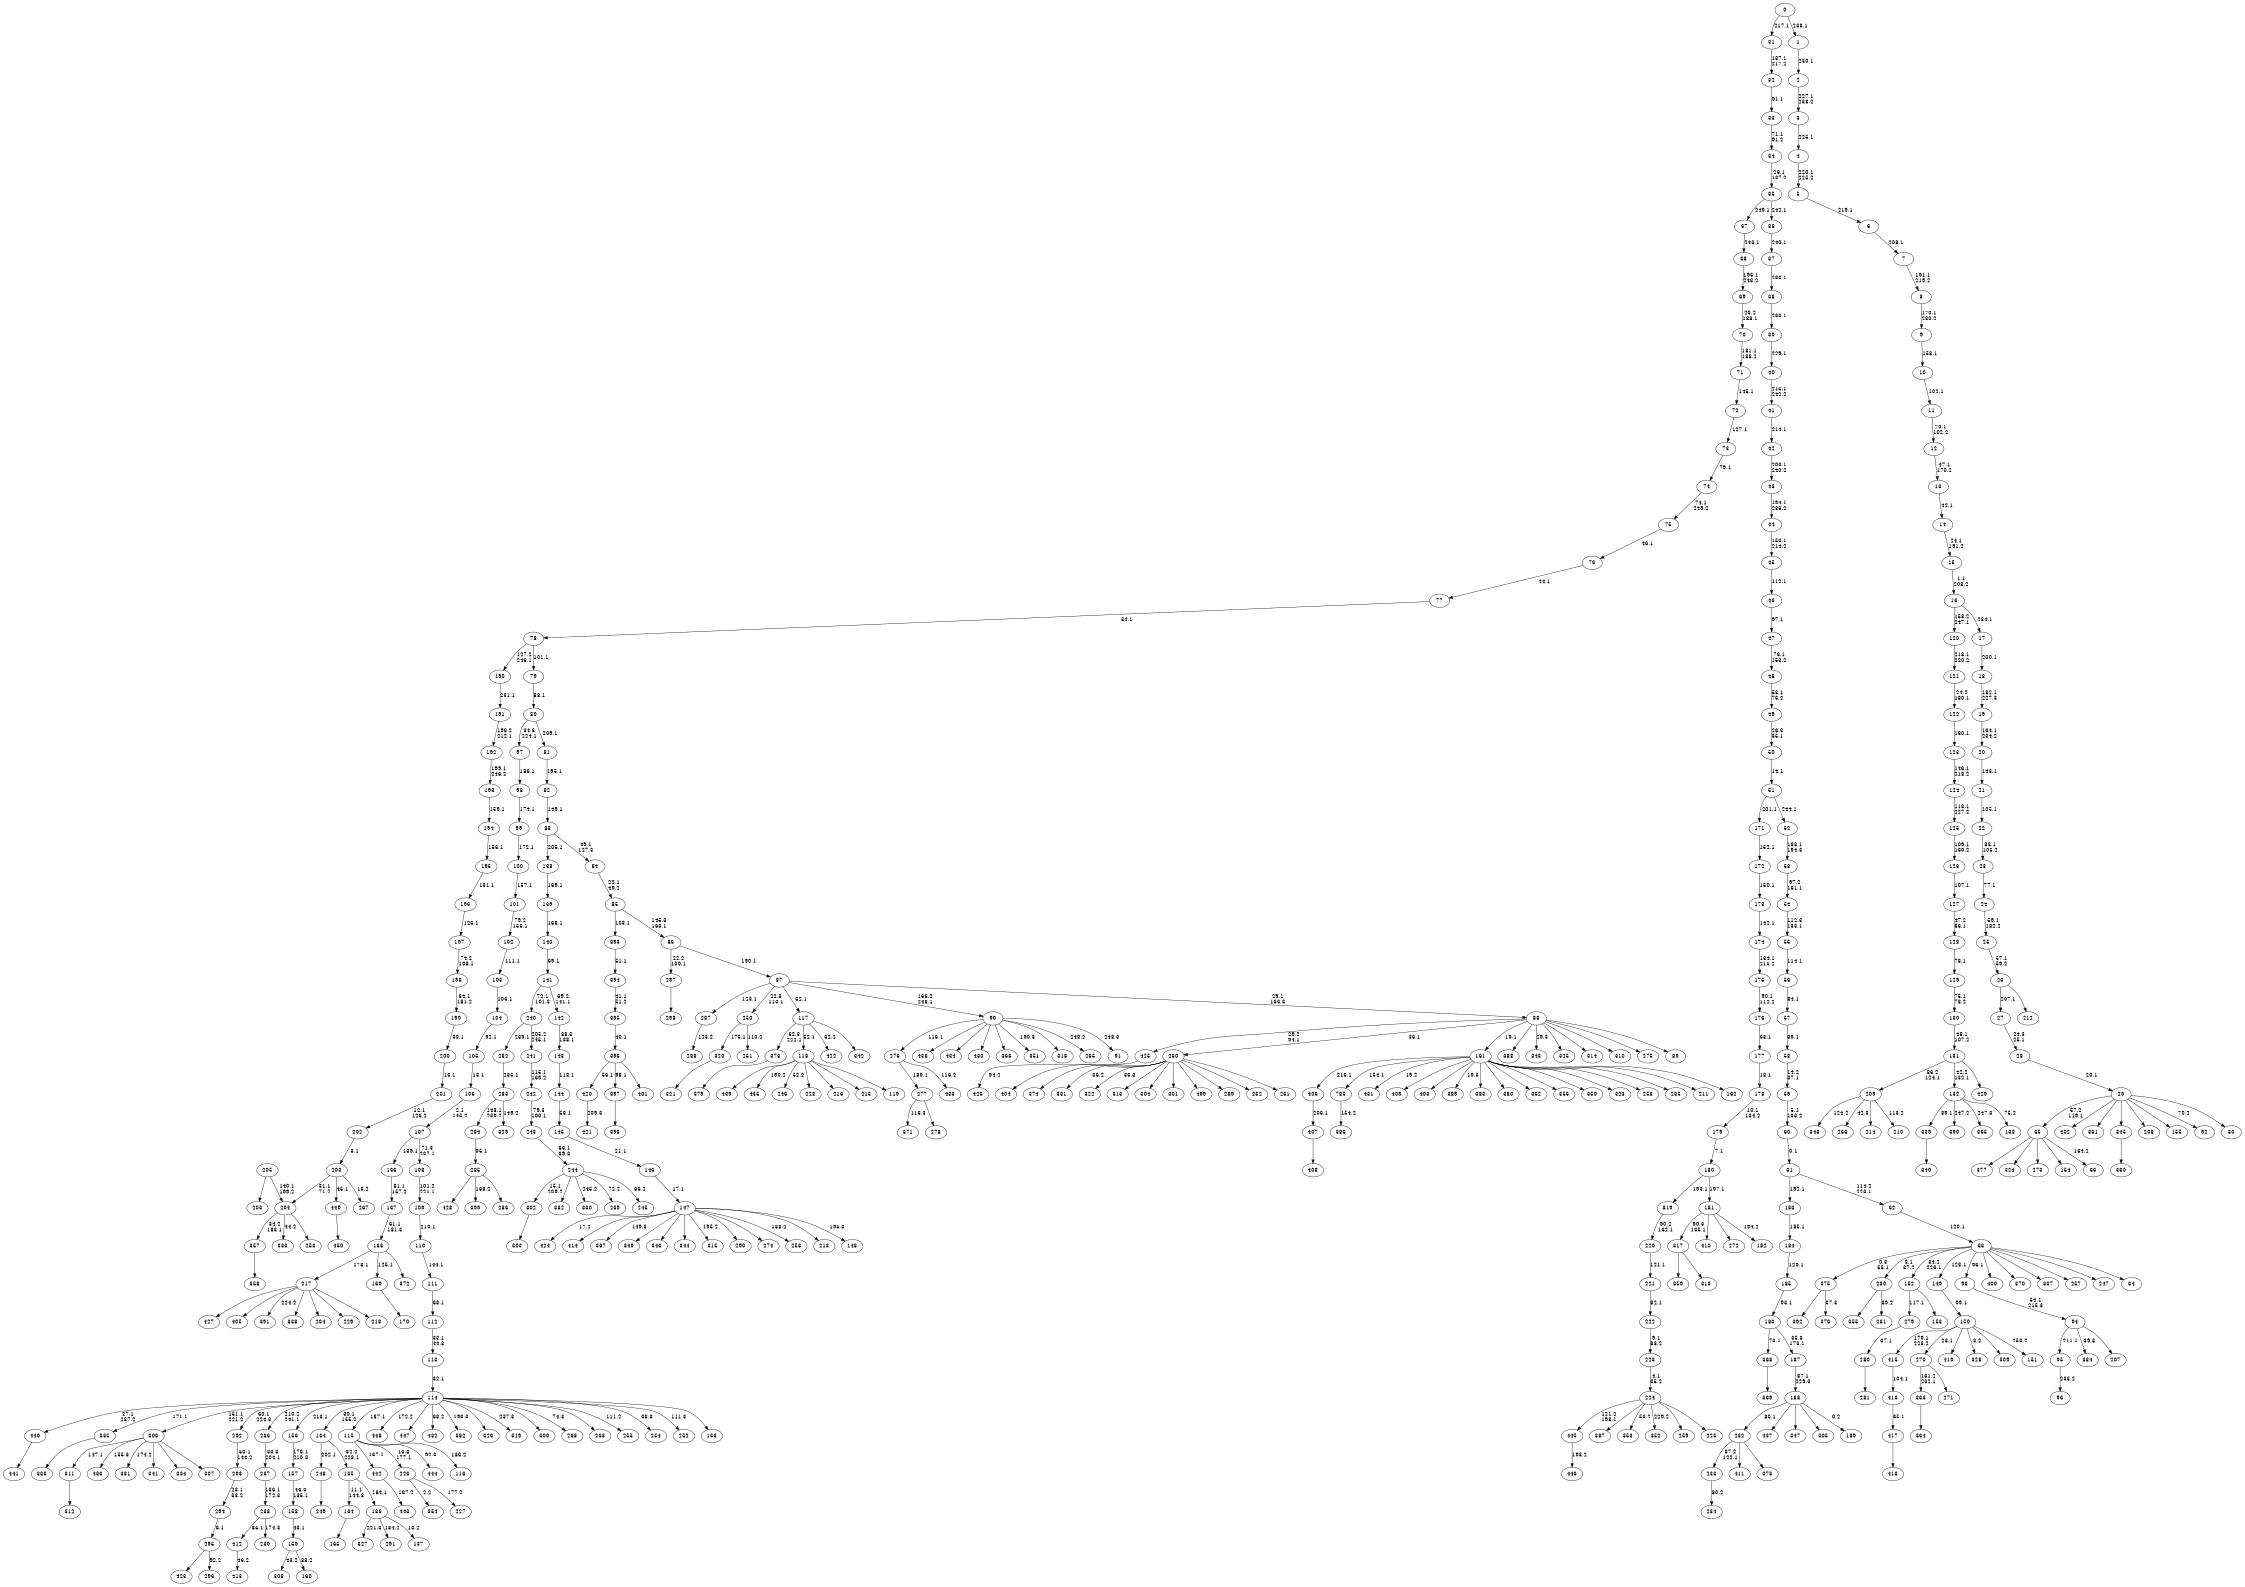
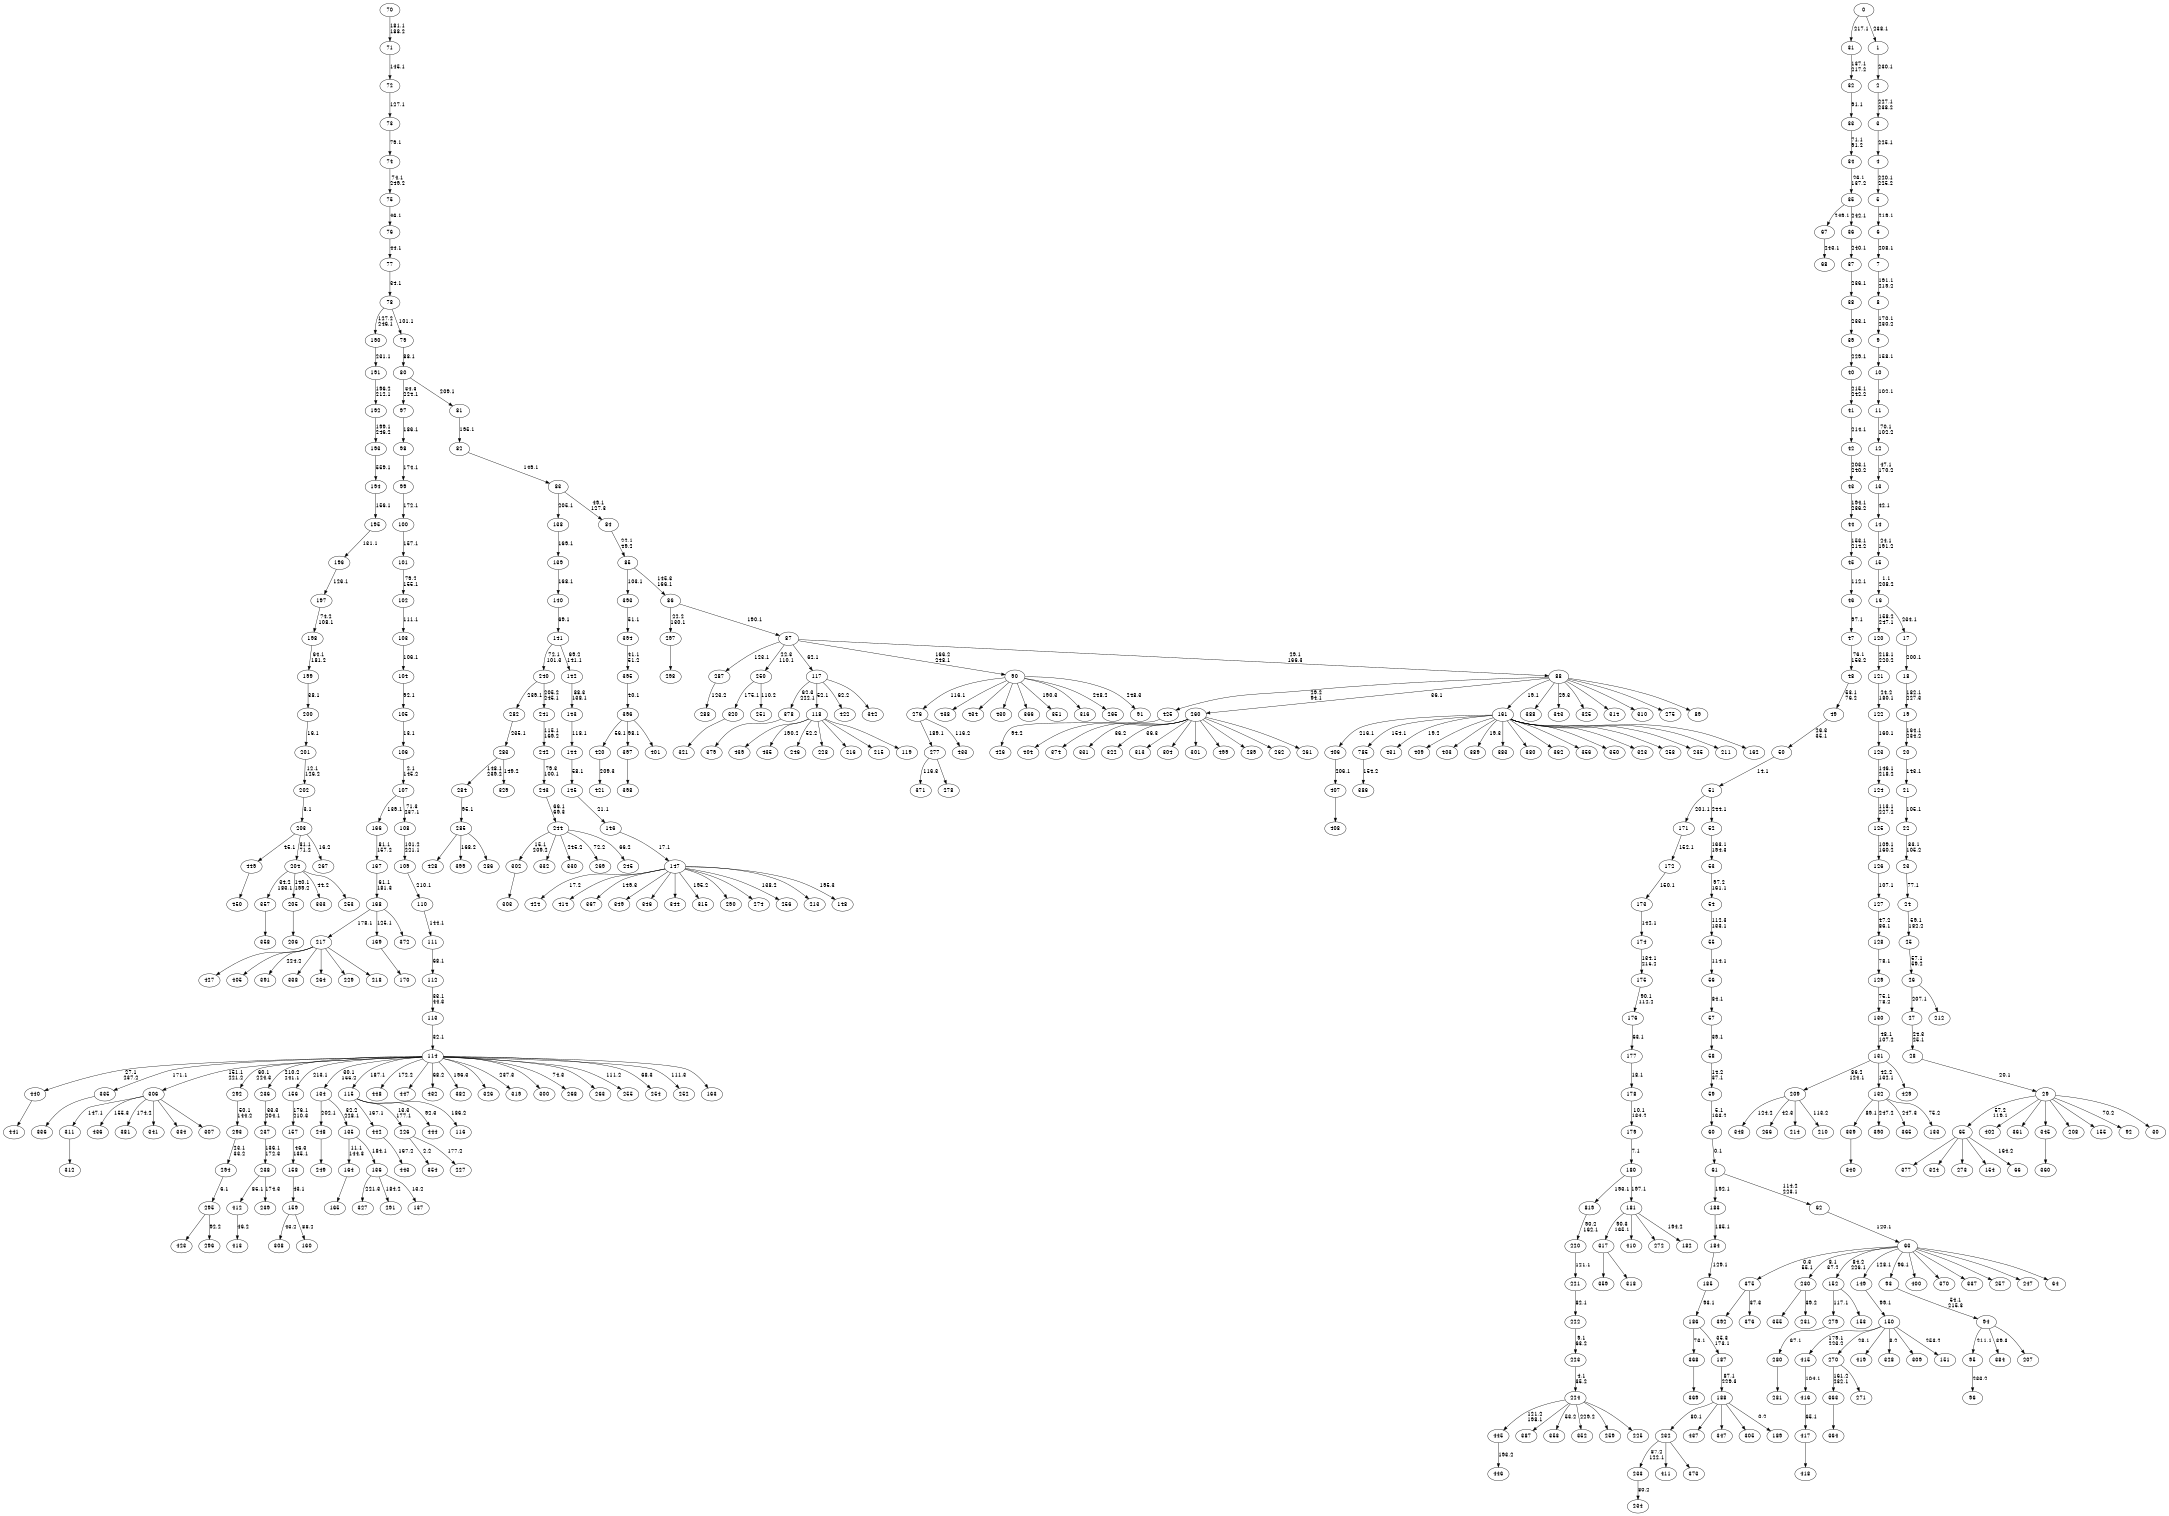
(1743, 297) -> none
(497, 810) -> (383, 468)
(276, 1188) -> (294, 884)
